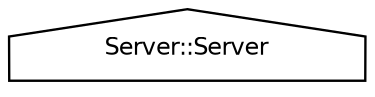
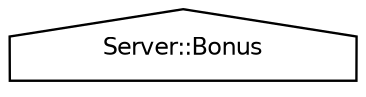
(187, 49) -> (183, 49)
